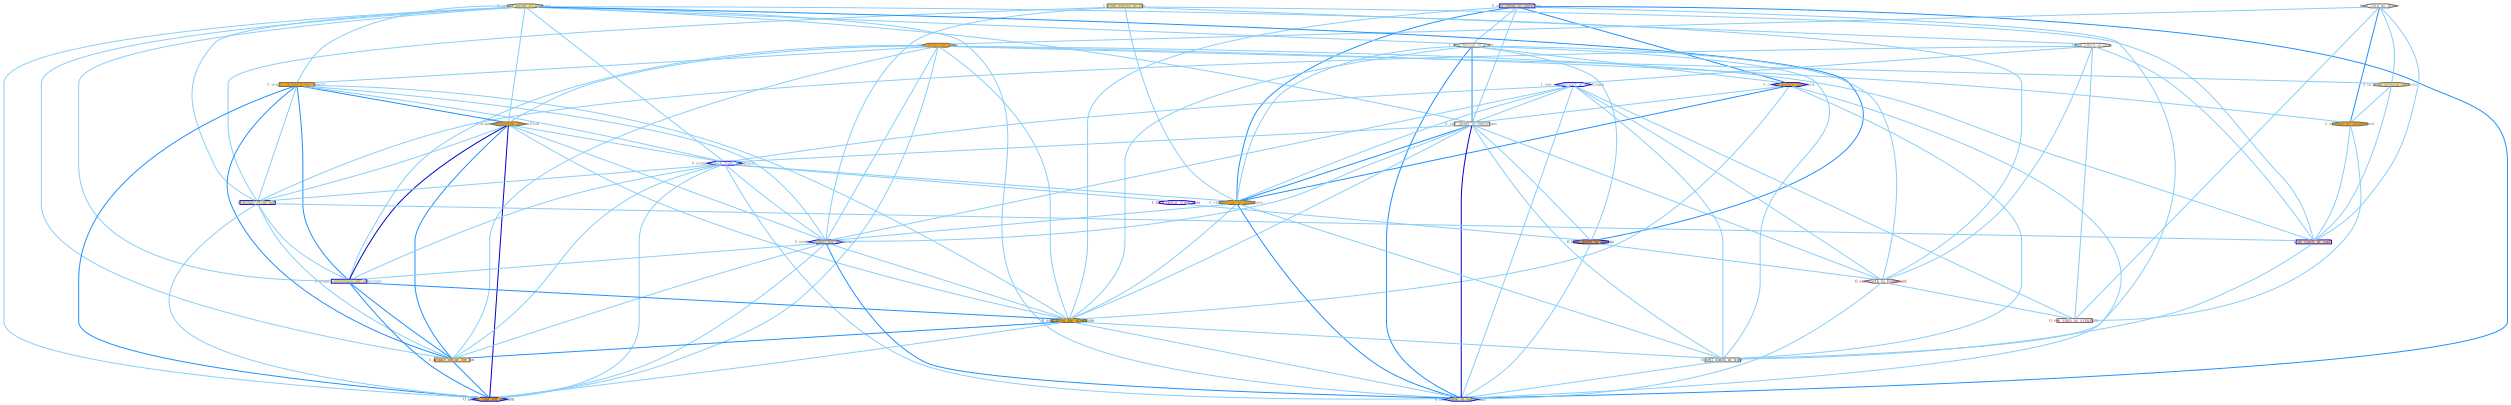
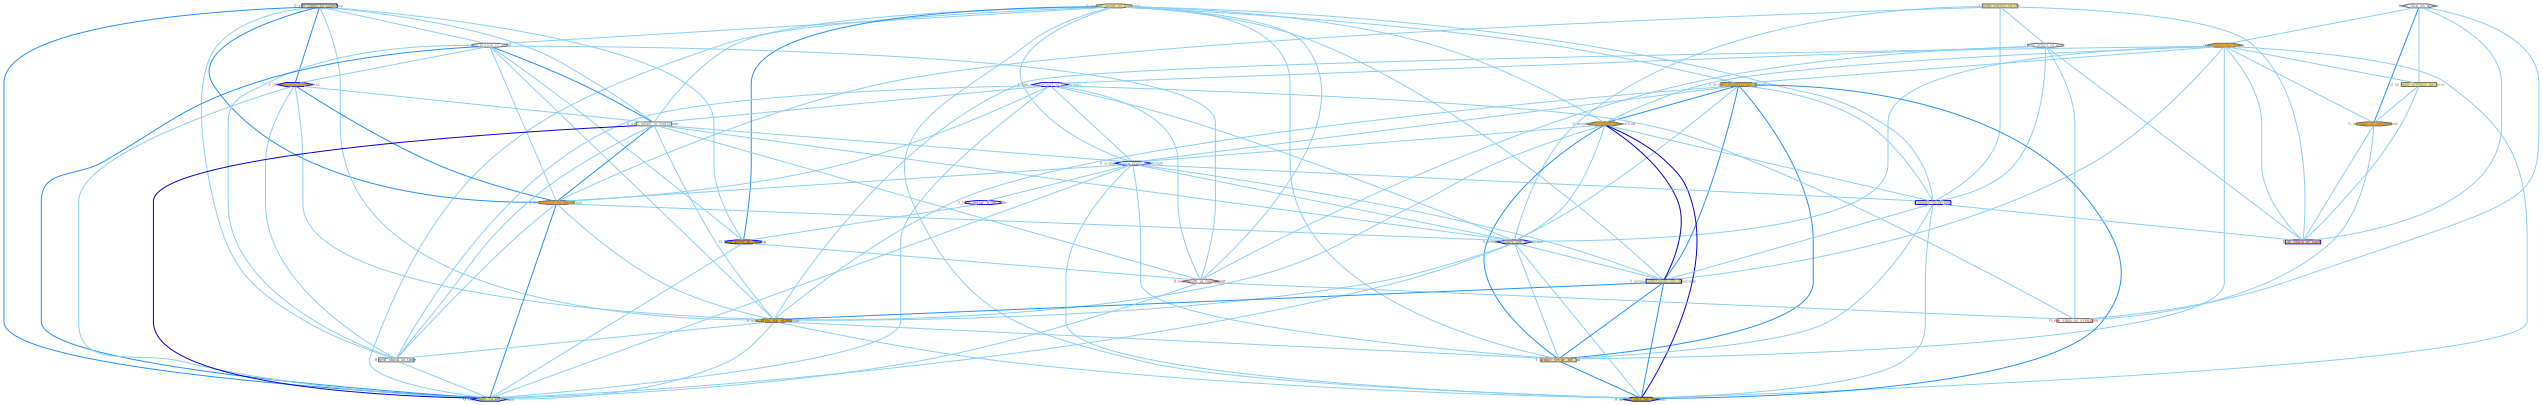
(2391, 85) -> (2419, 85)
(1533, 181) -> (623, 57)
(2109, 327) -> none
(763, 340) -> (1163, 340)
(1108, 385) -> (1012, 353)
